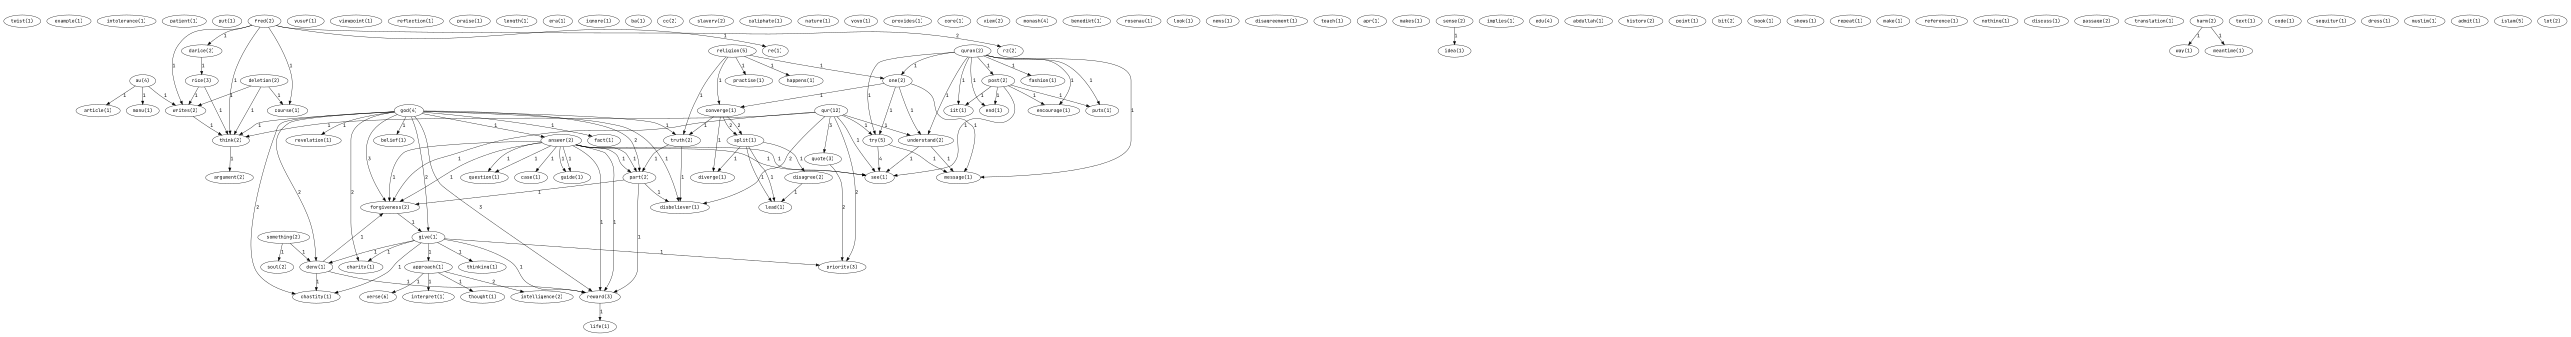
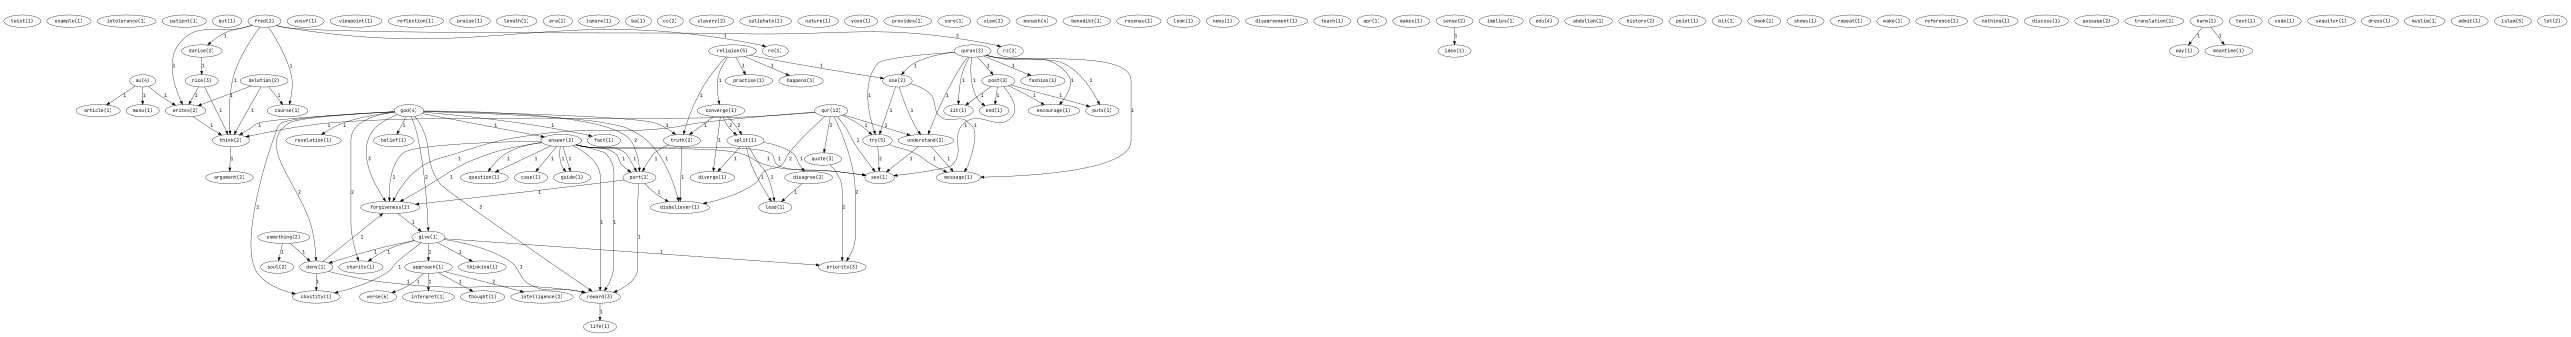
(814, 95) -> none
(880, 159) -> (880, 159)
